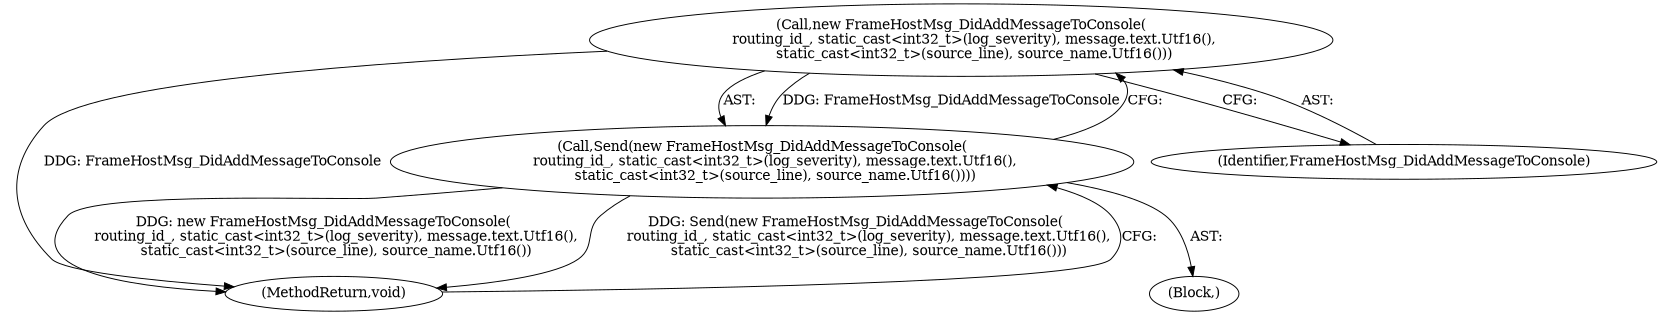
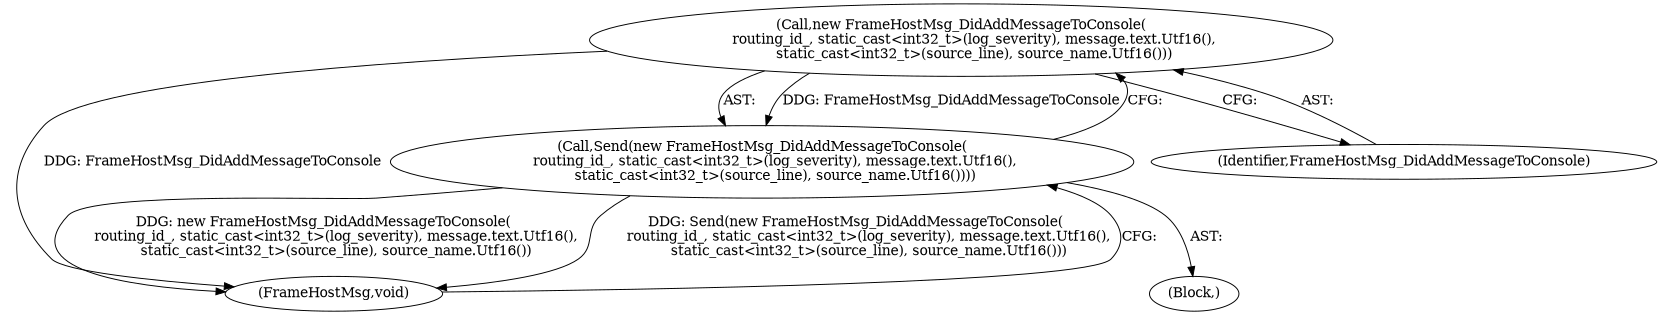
(334, 294) -> (334, 294)
